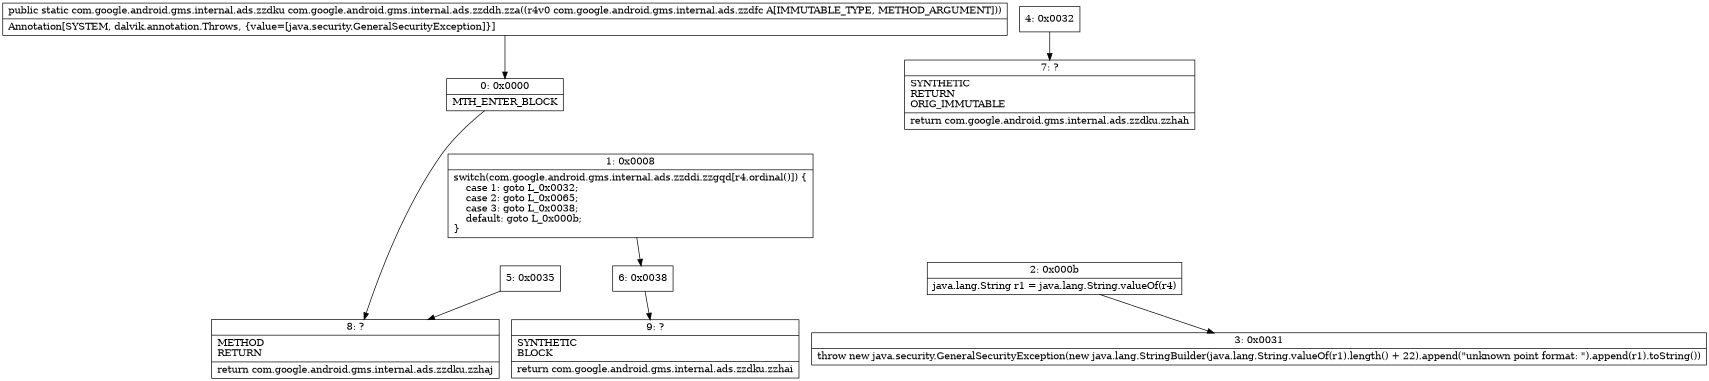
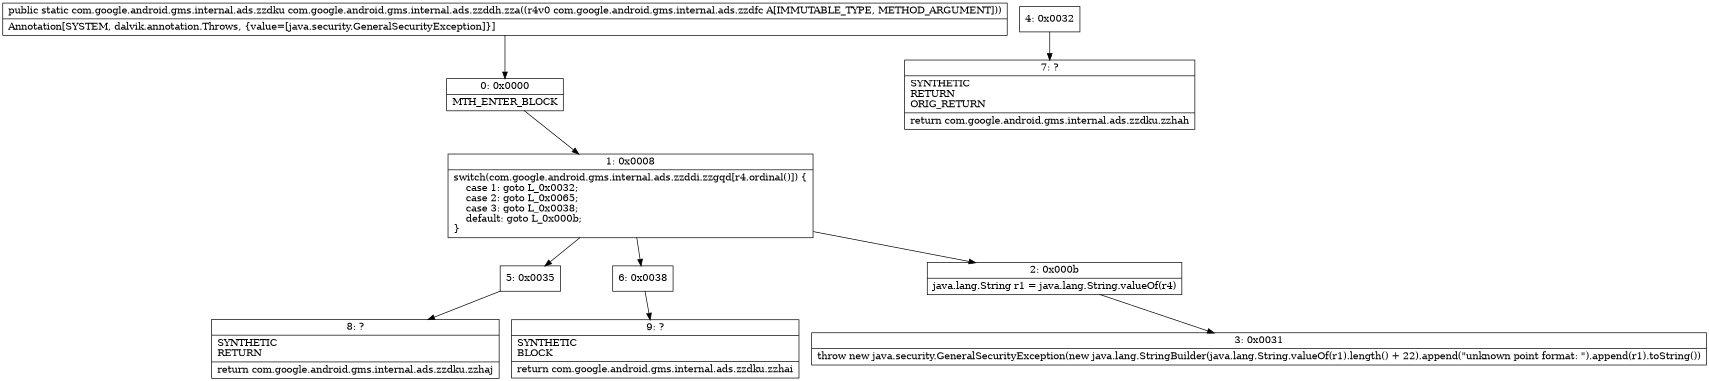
(958, 104) -> (948, 104)
(412, 203) -> (549, 130)
none -> (891, 247)
none -> (565, 250)
(241, 343) -> (247, 343)
